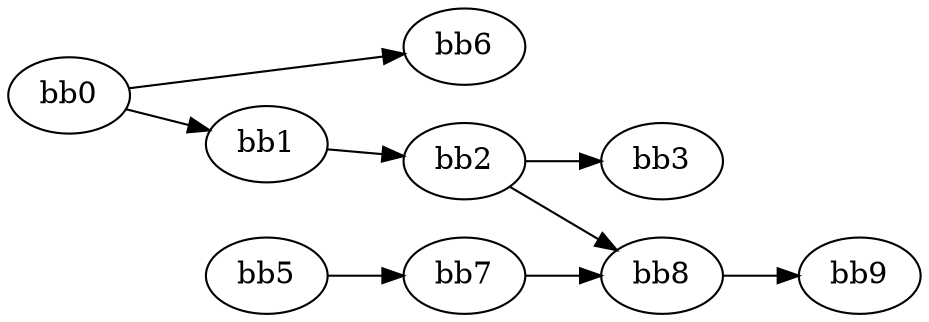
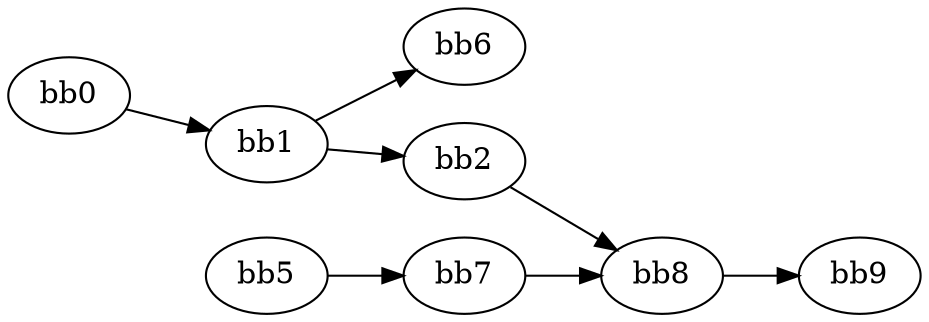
(256, 72) -> (356, 100)
(662, 161) -> none
